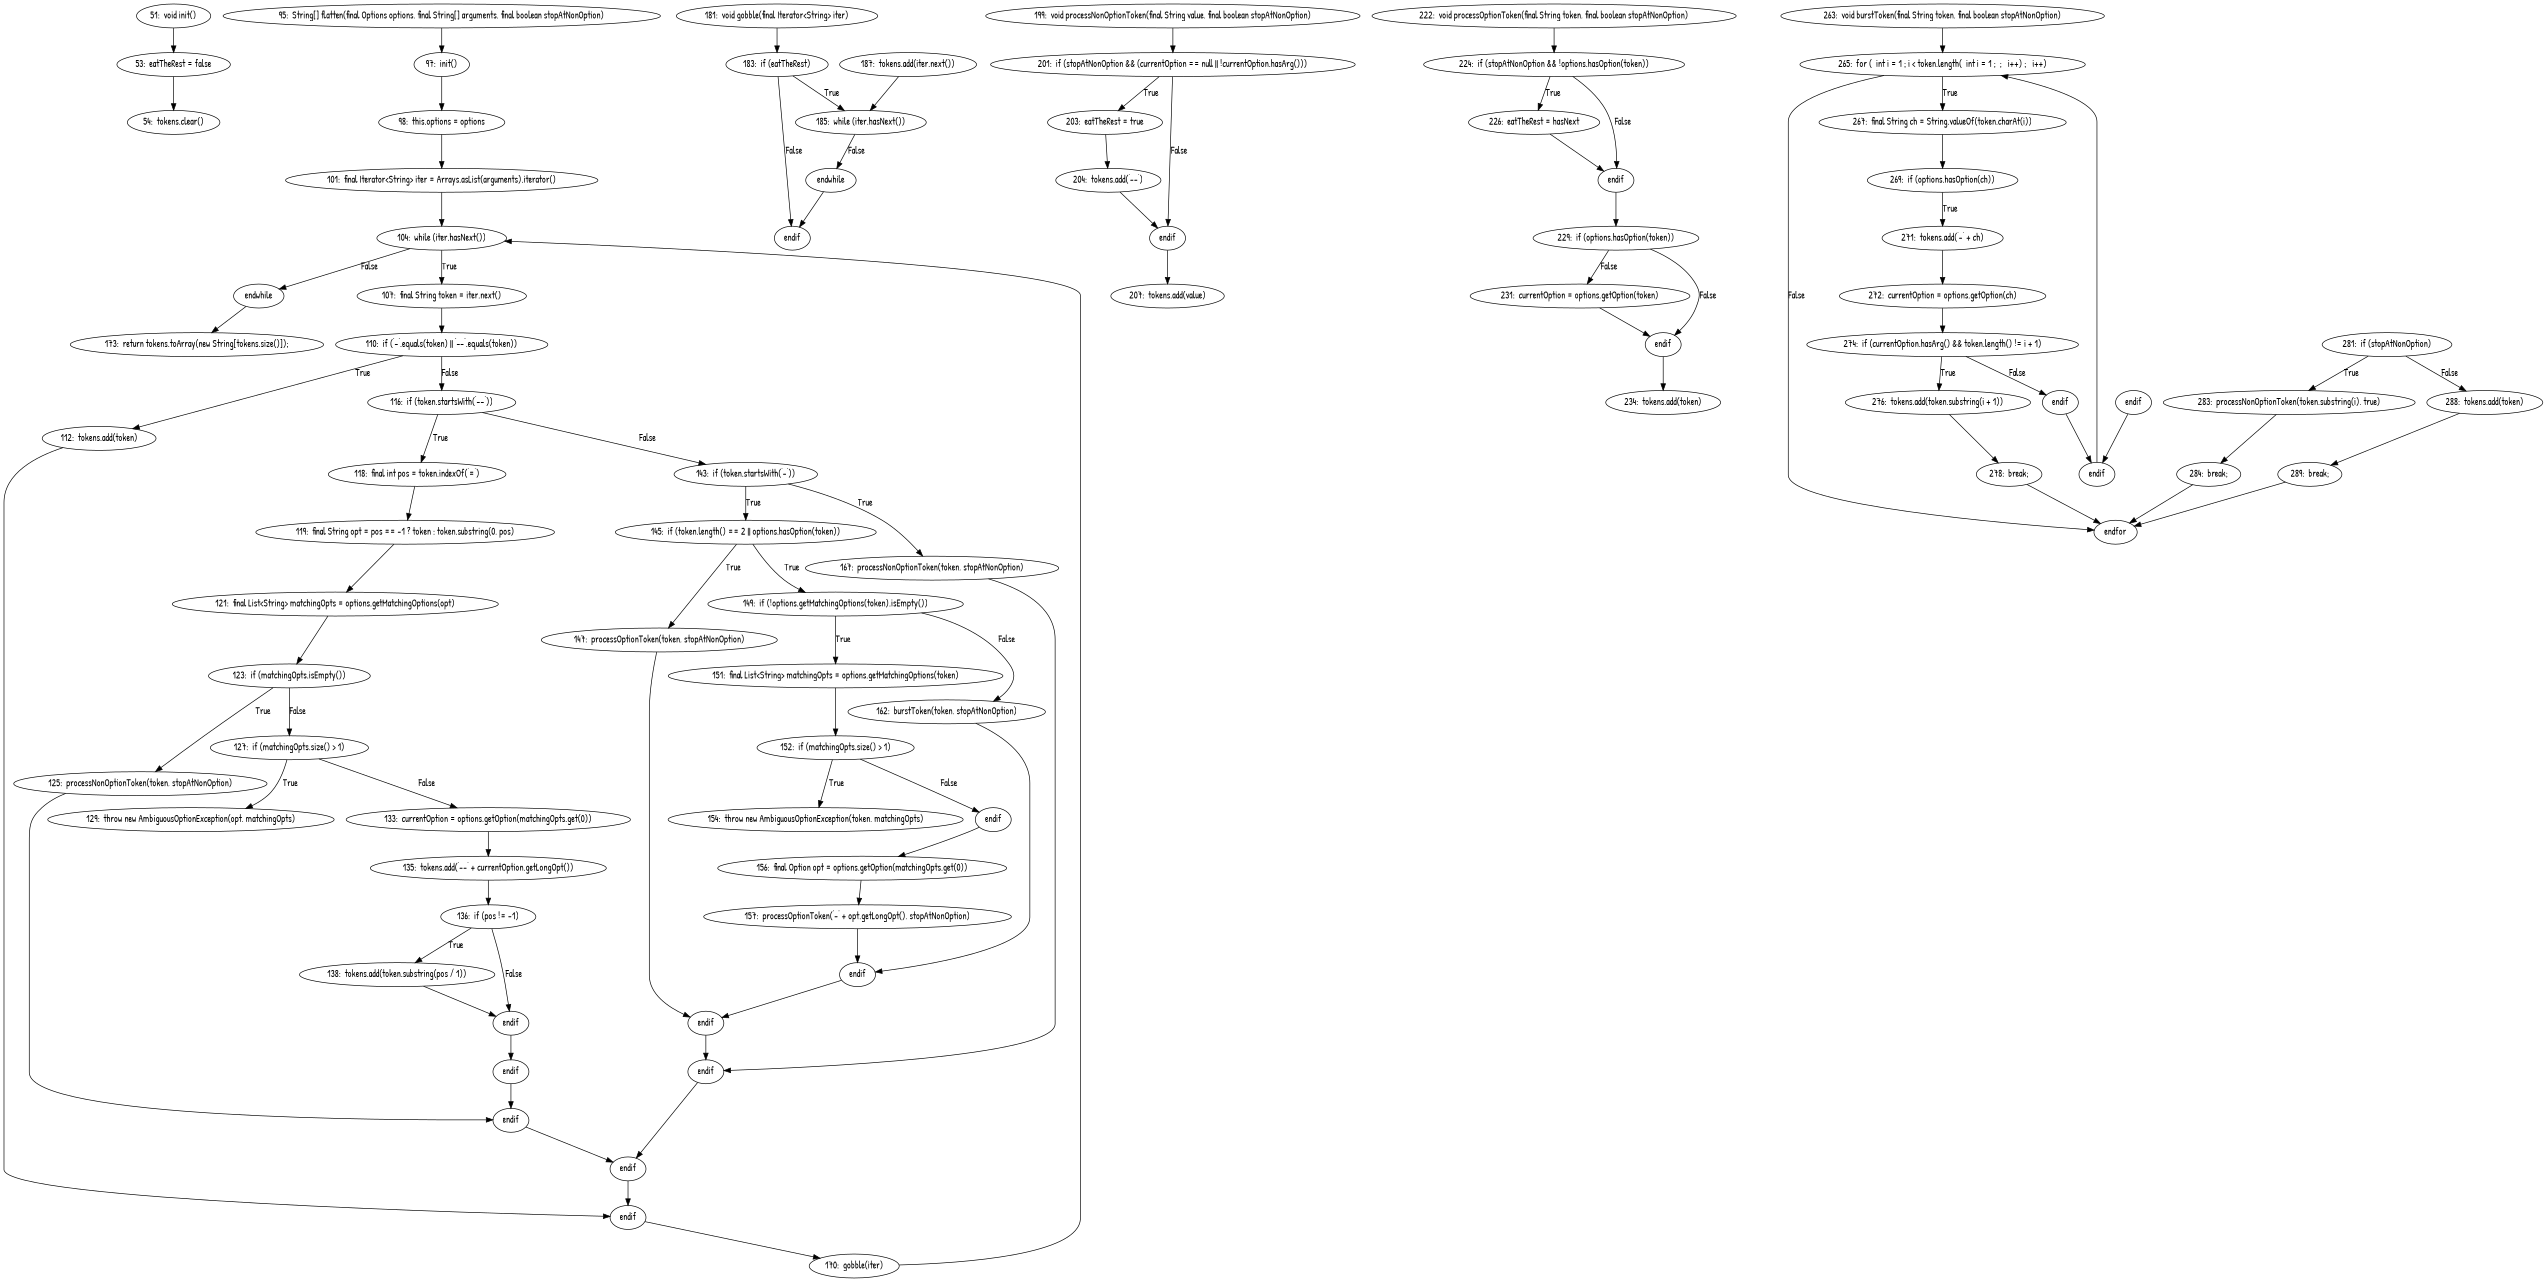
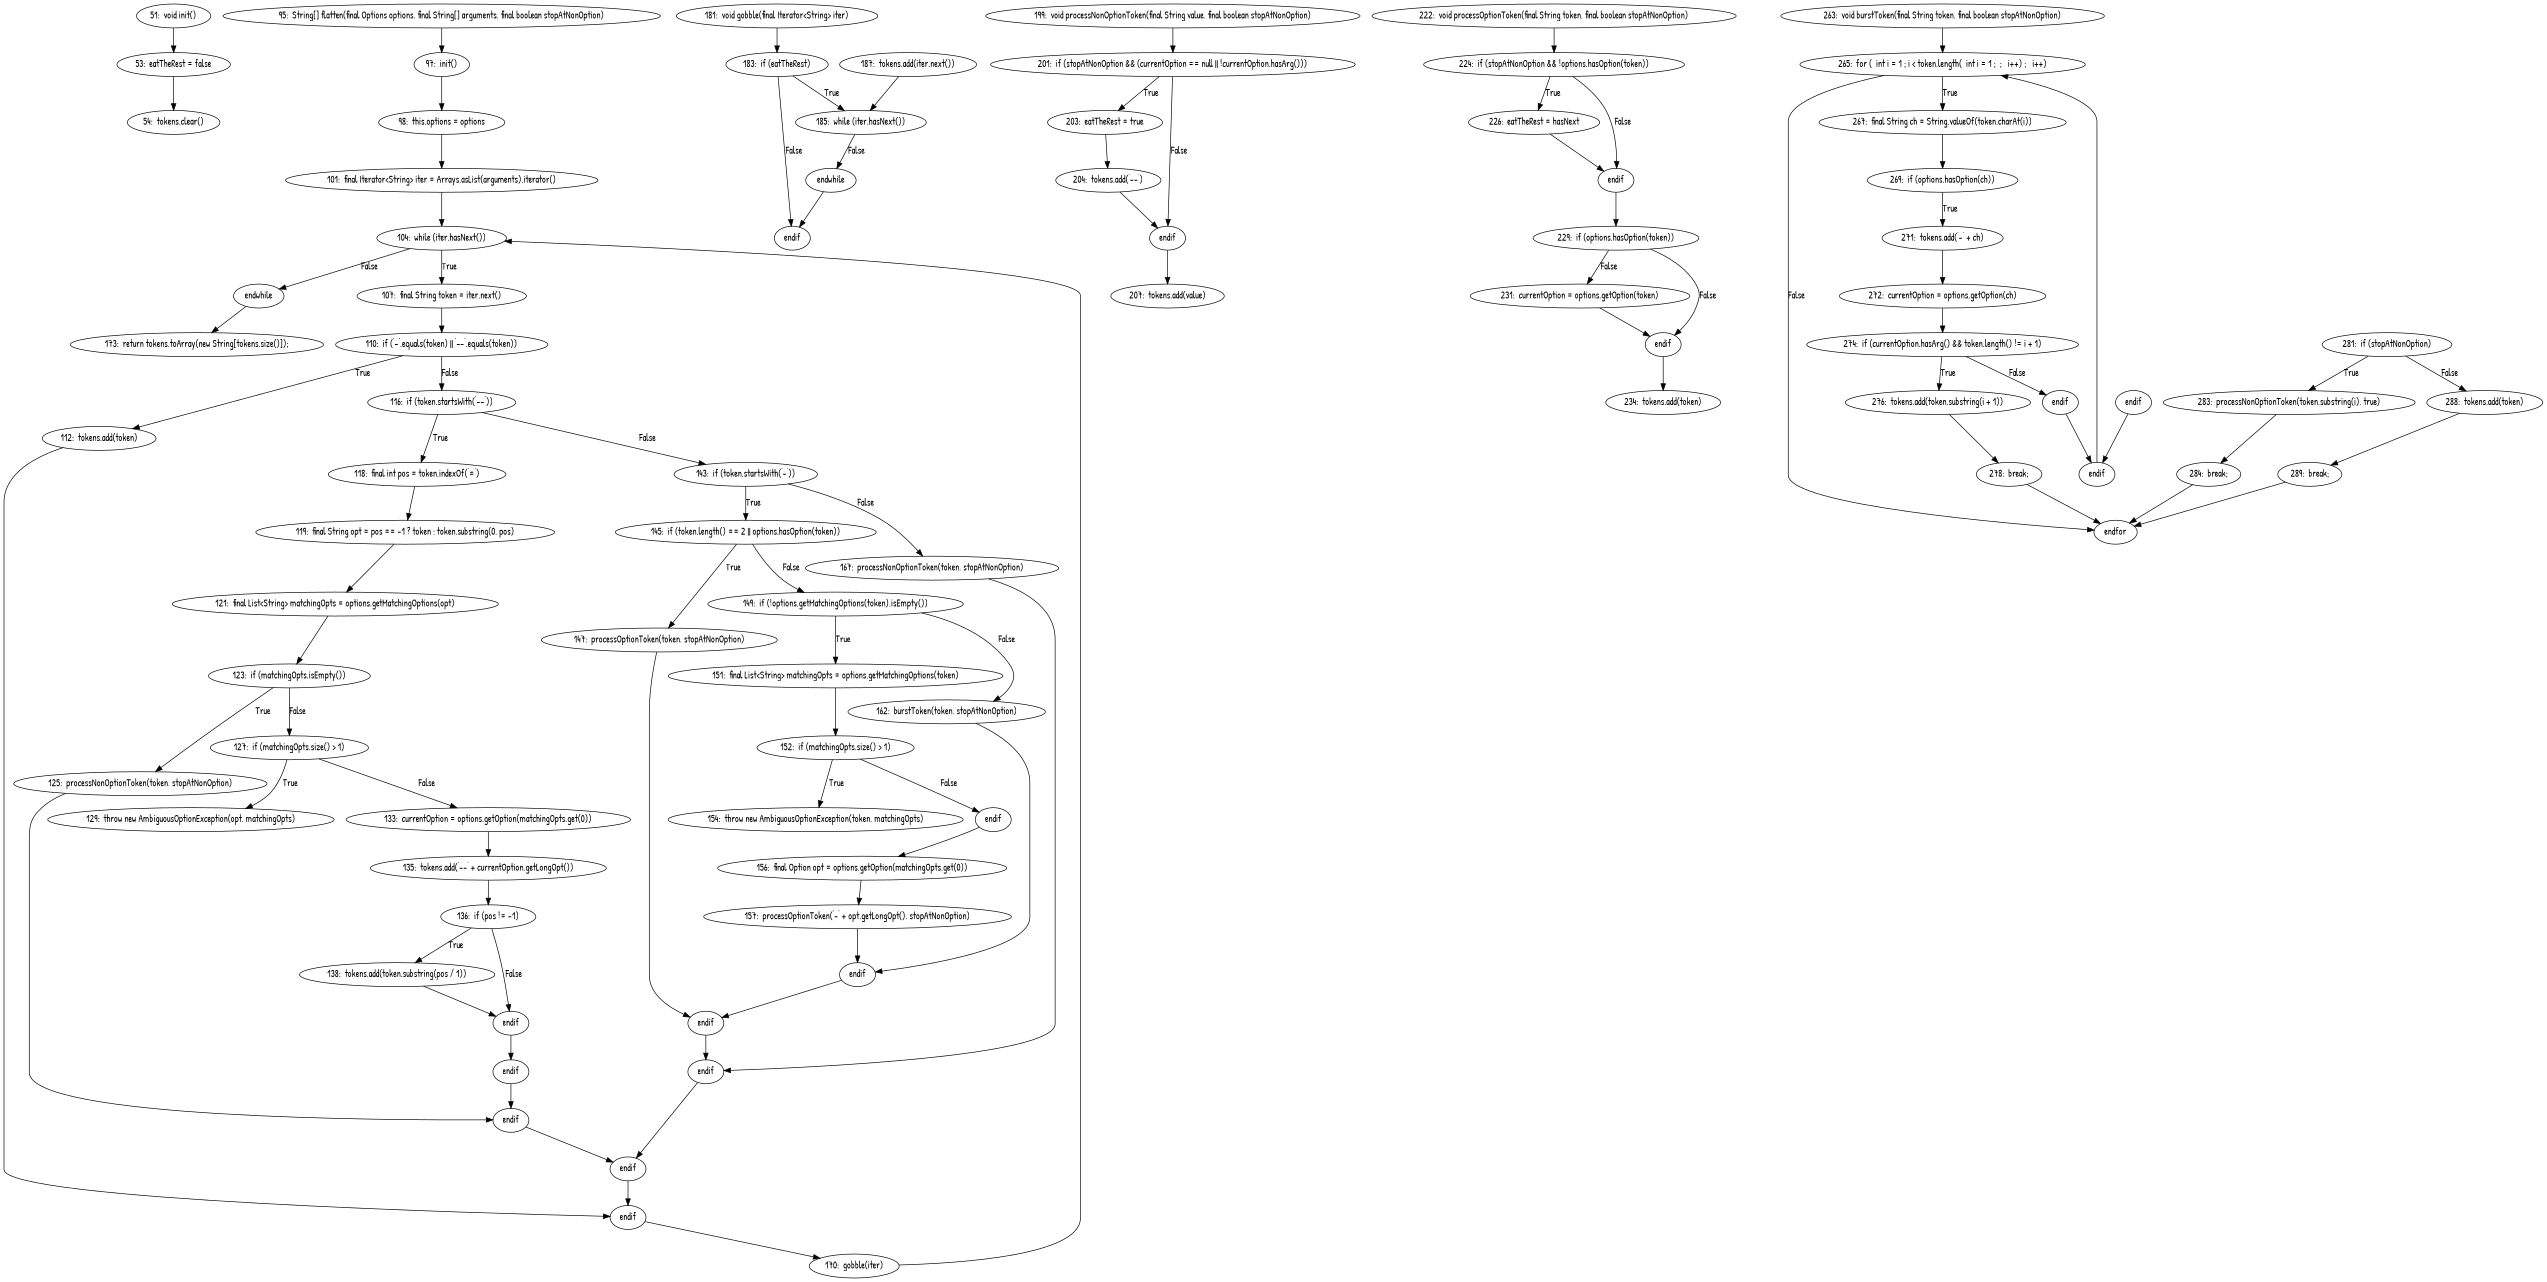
(865, 503) -> (866, 503)
(792, 568) -> (791, 568)
